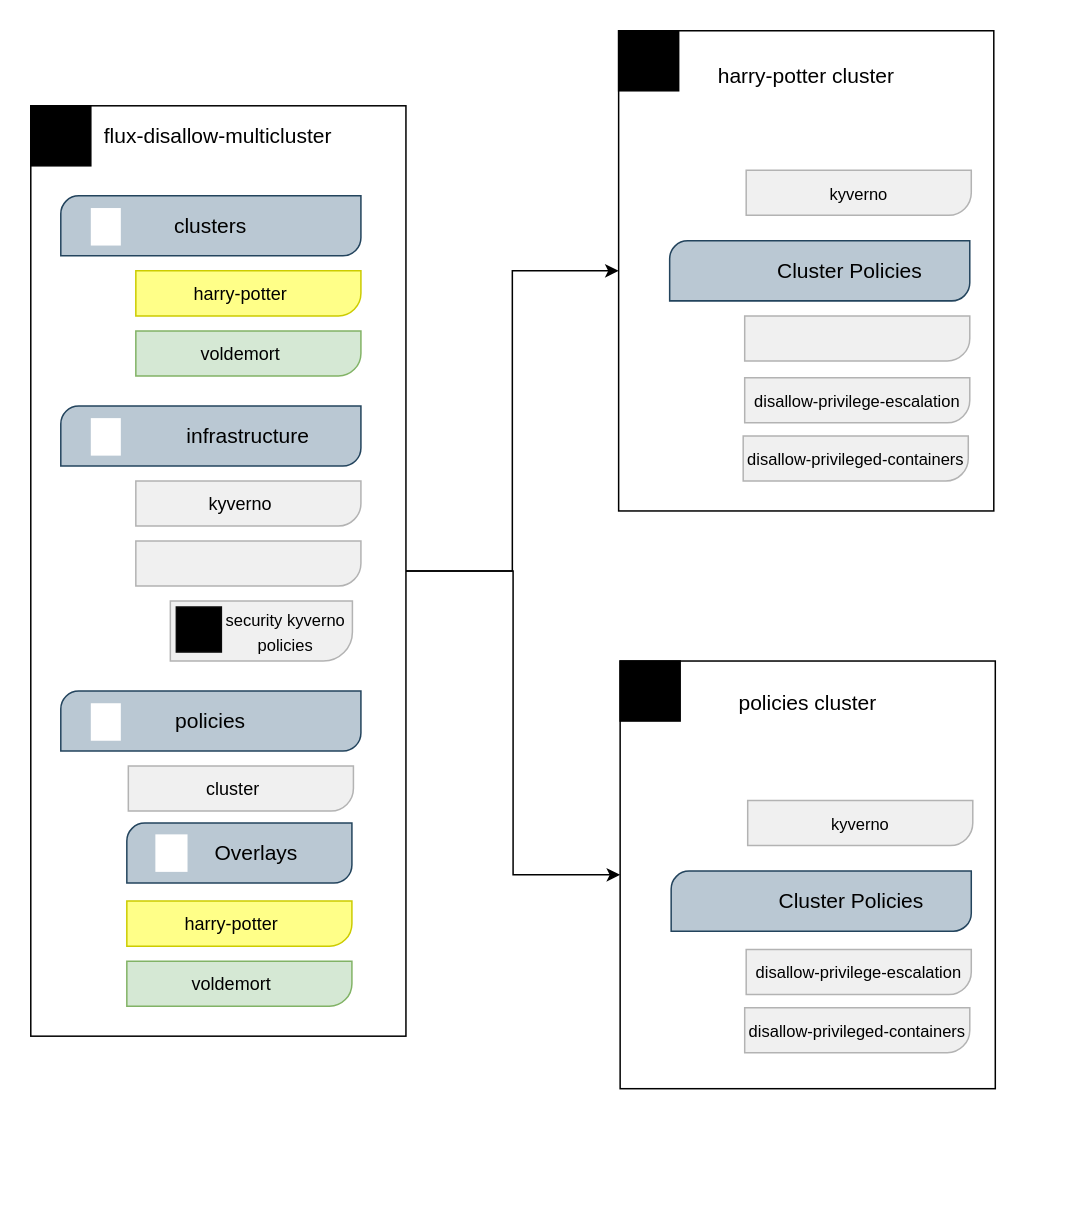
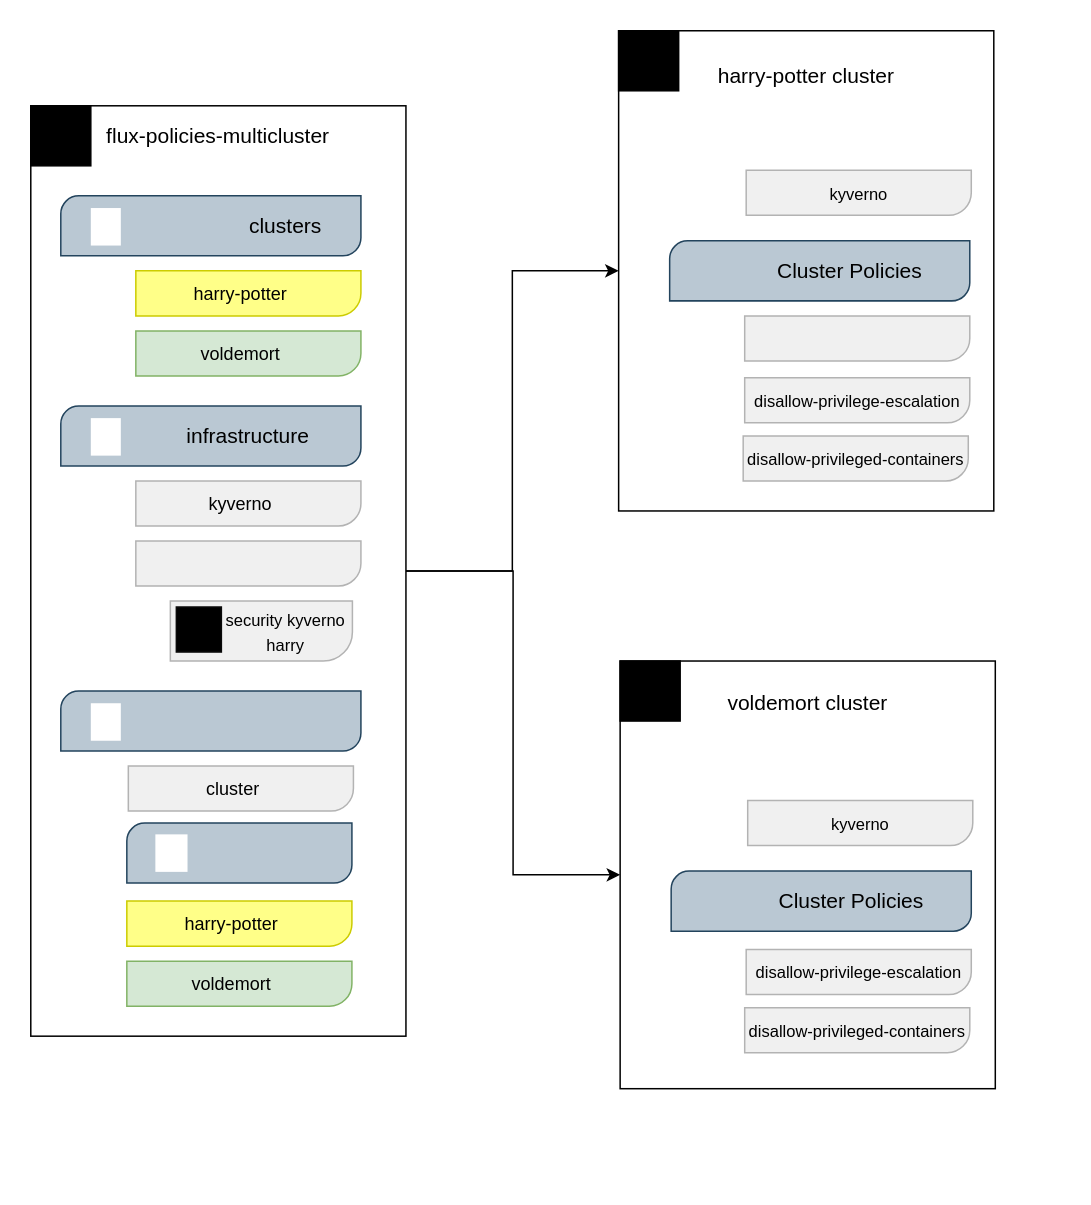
(218, 136) -> (218, 136)
(211, 226) -> (286, 226)
(286, 631) -> (286, 631)
(808, 703) -> (808, 703)
(211, 721) -> none
(257, 853) -> none
